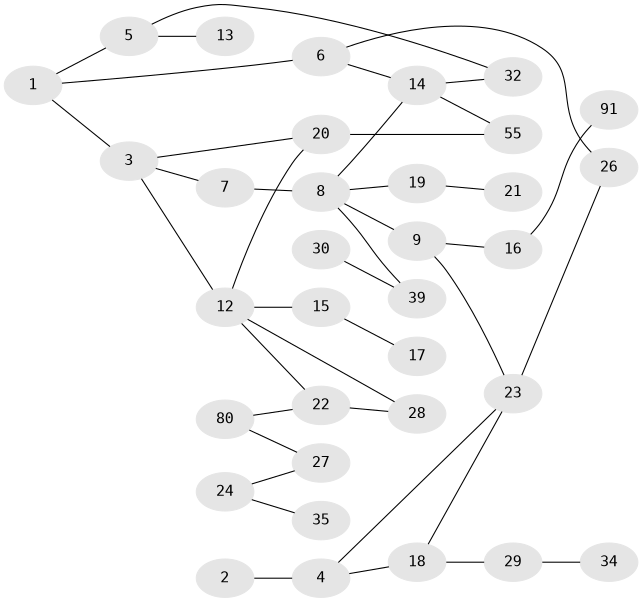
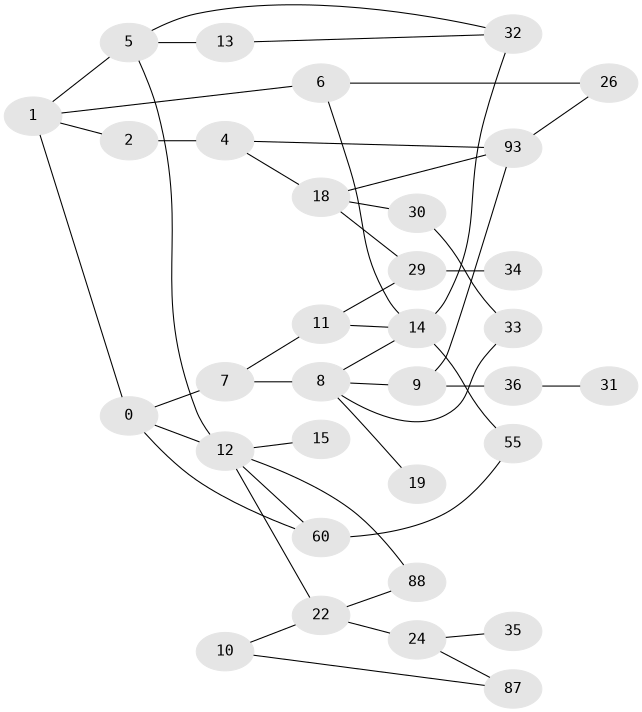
none -> (369, 38)
(609, 110) -> (609, 386)
none -> (81, 128)
(321, 134) -> (321, 538)
(129, 161) -> (129, 416)
(513, 192) -> none
none -> (369, 205)
none -> (172, 249)
(513, 250) -> (513, 386)
(417, 299) -> (513, 328)
none -> (321, 324)
(417, 356) -> none
(513, 394) -> (513, 148)
(417, 414) -> (417, 582)
(225, 419) -> (225, 652)
(321, 463) -> (513, 689)
none -> (369, 628)
